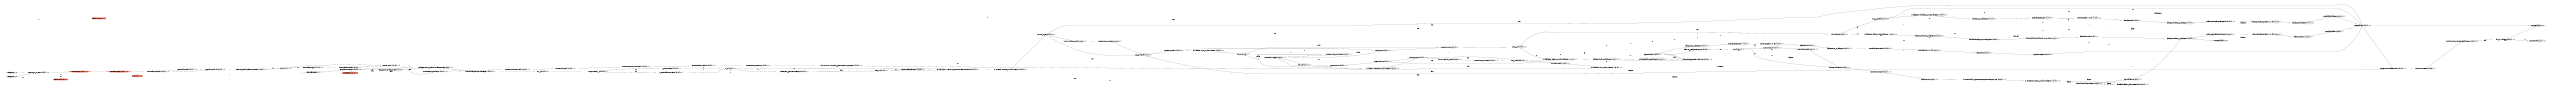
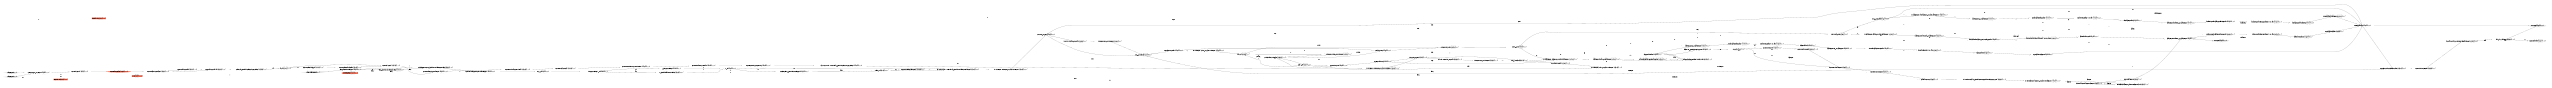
(1471, 58) -> (1434, 53)
(80, 72) -> (80, 72)
